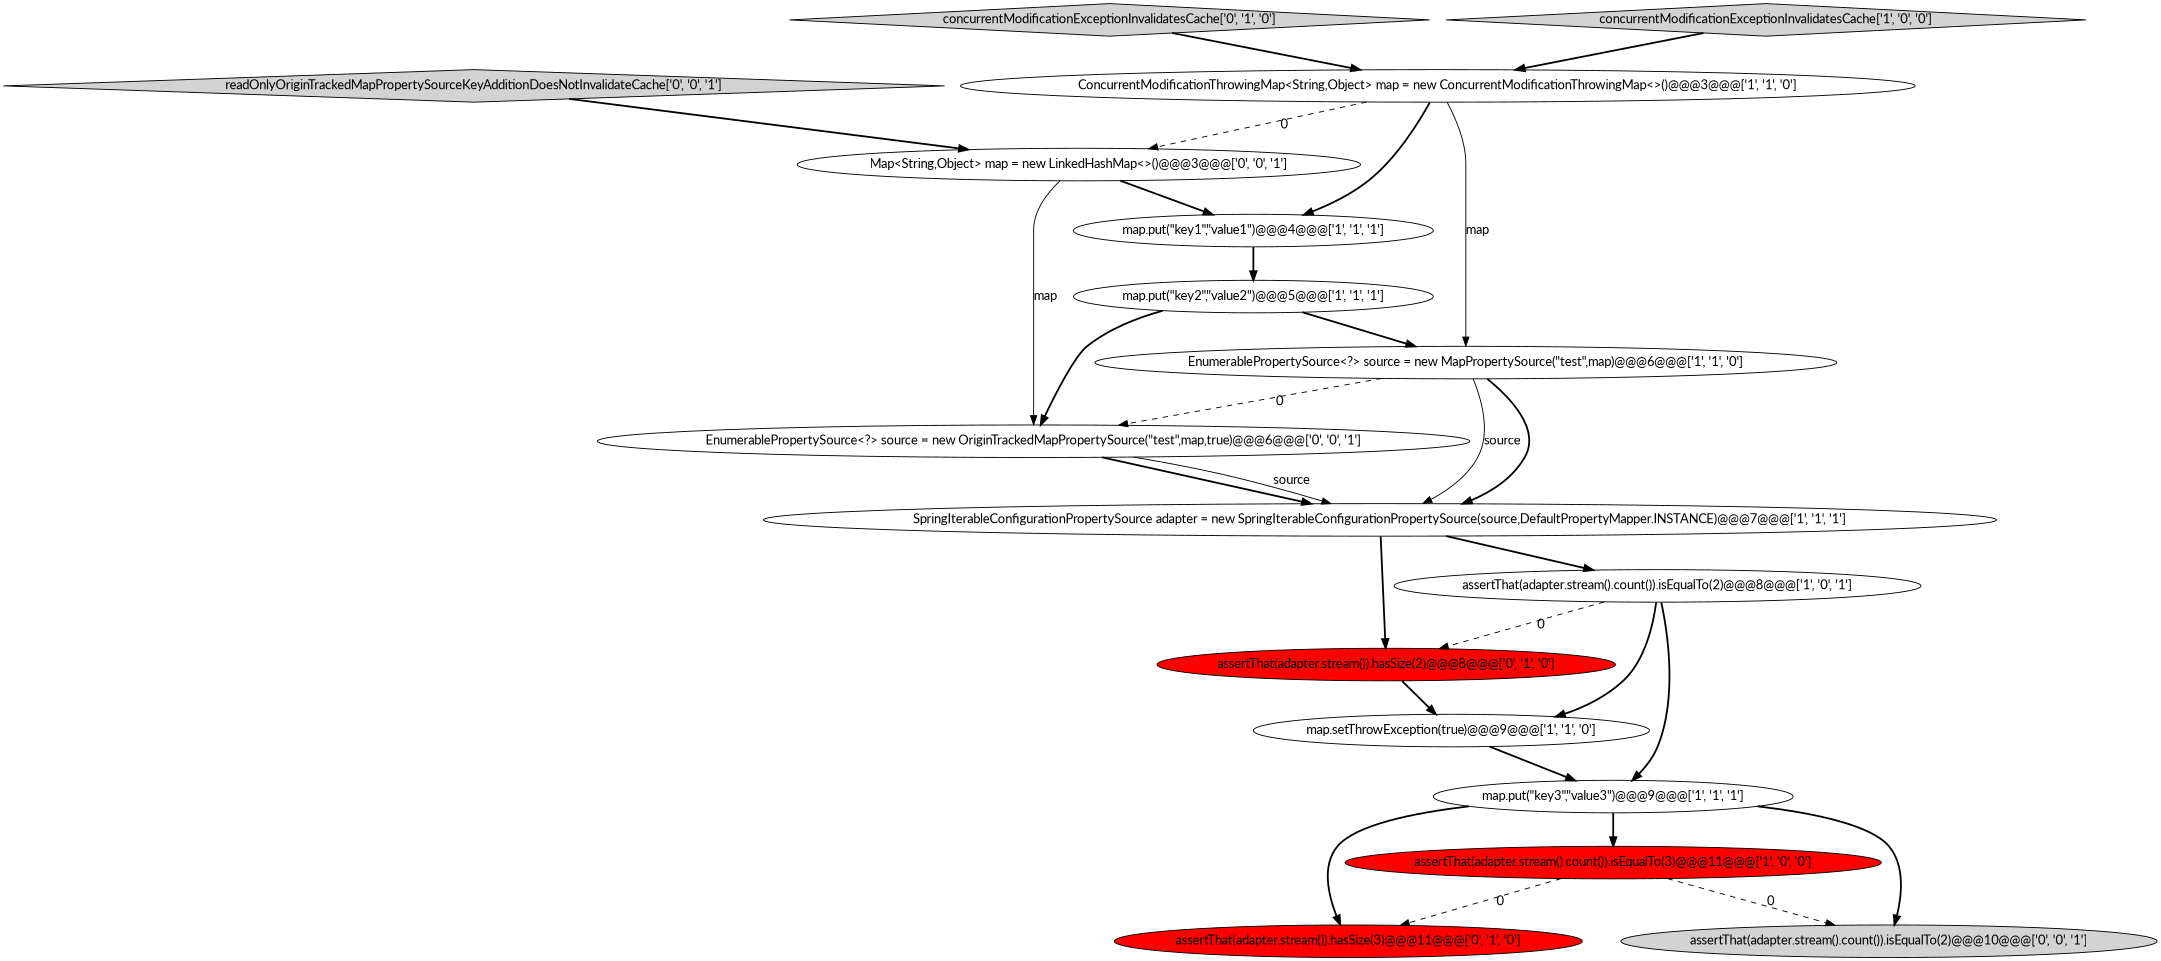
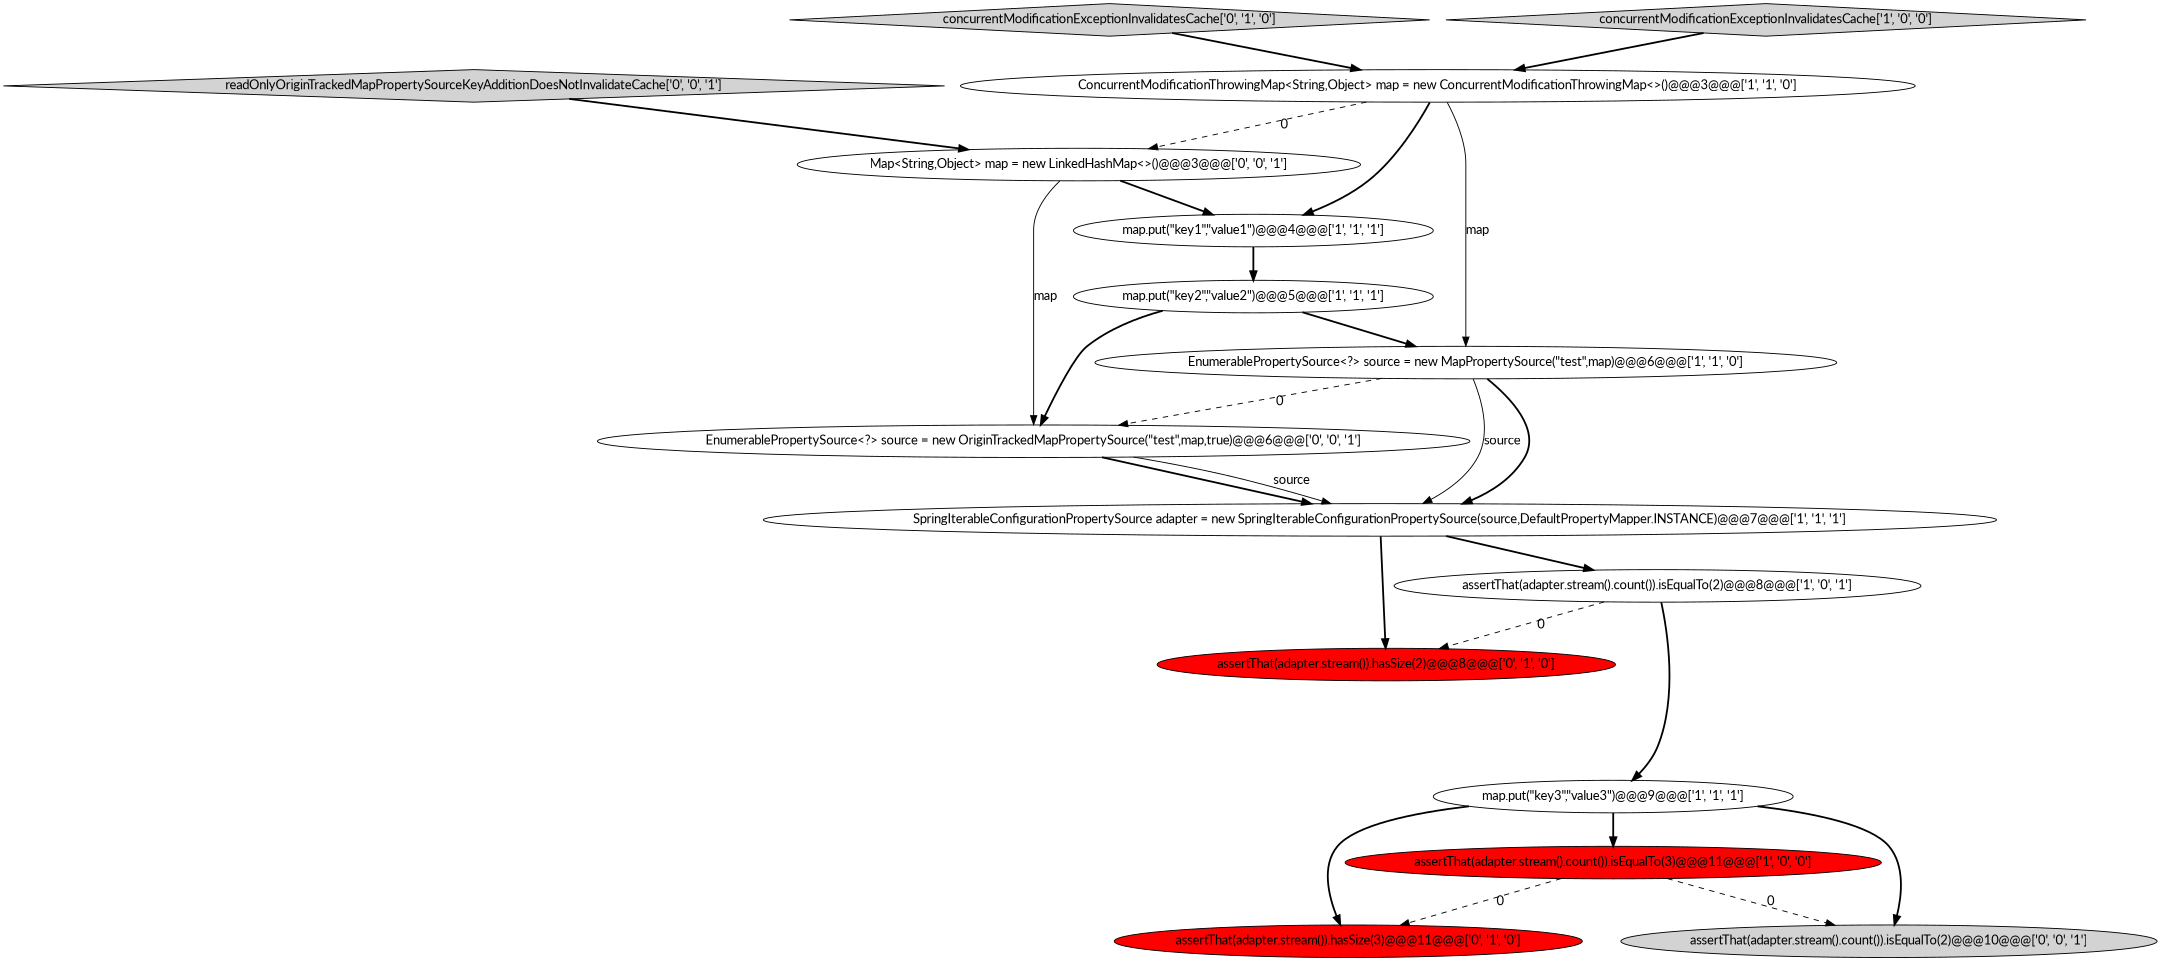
(1451, 731) -> none
